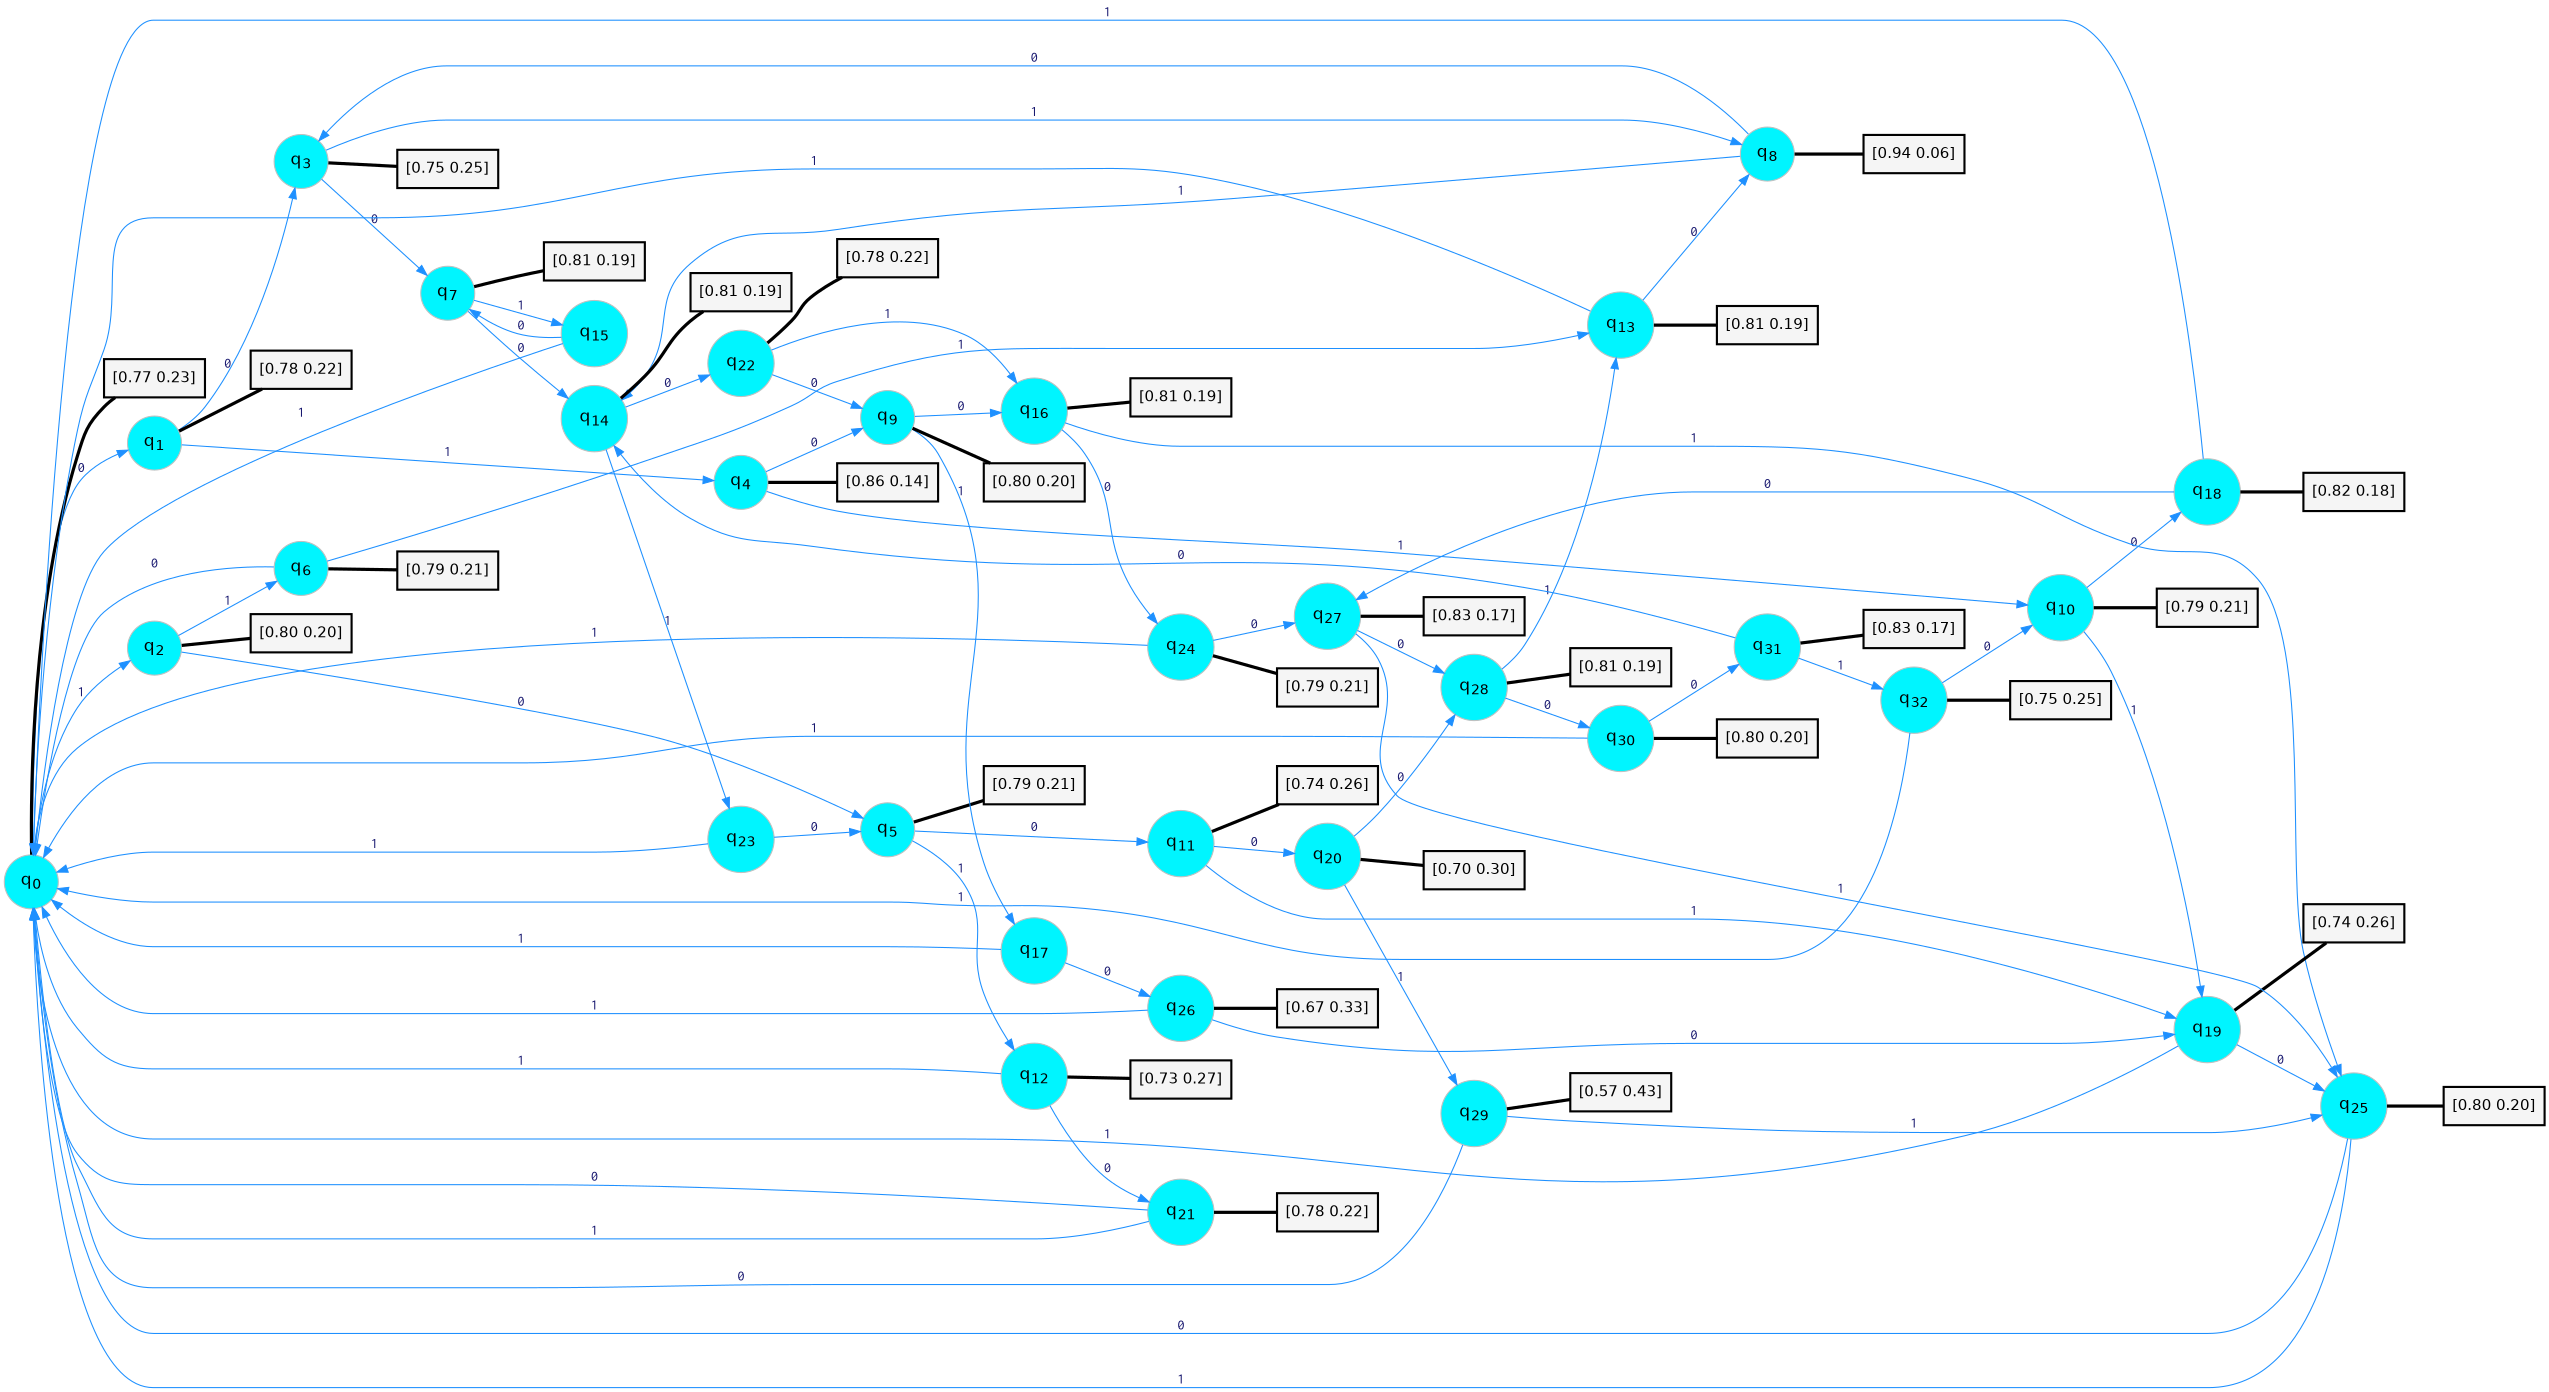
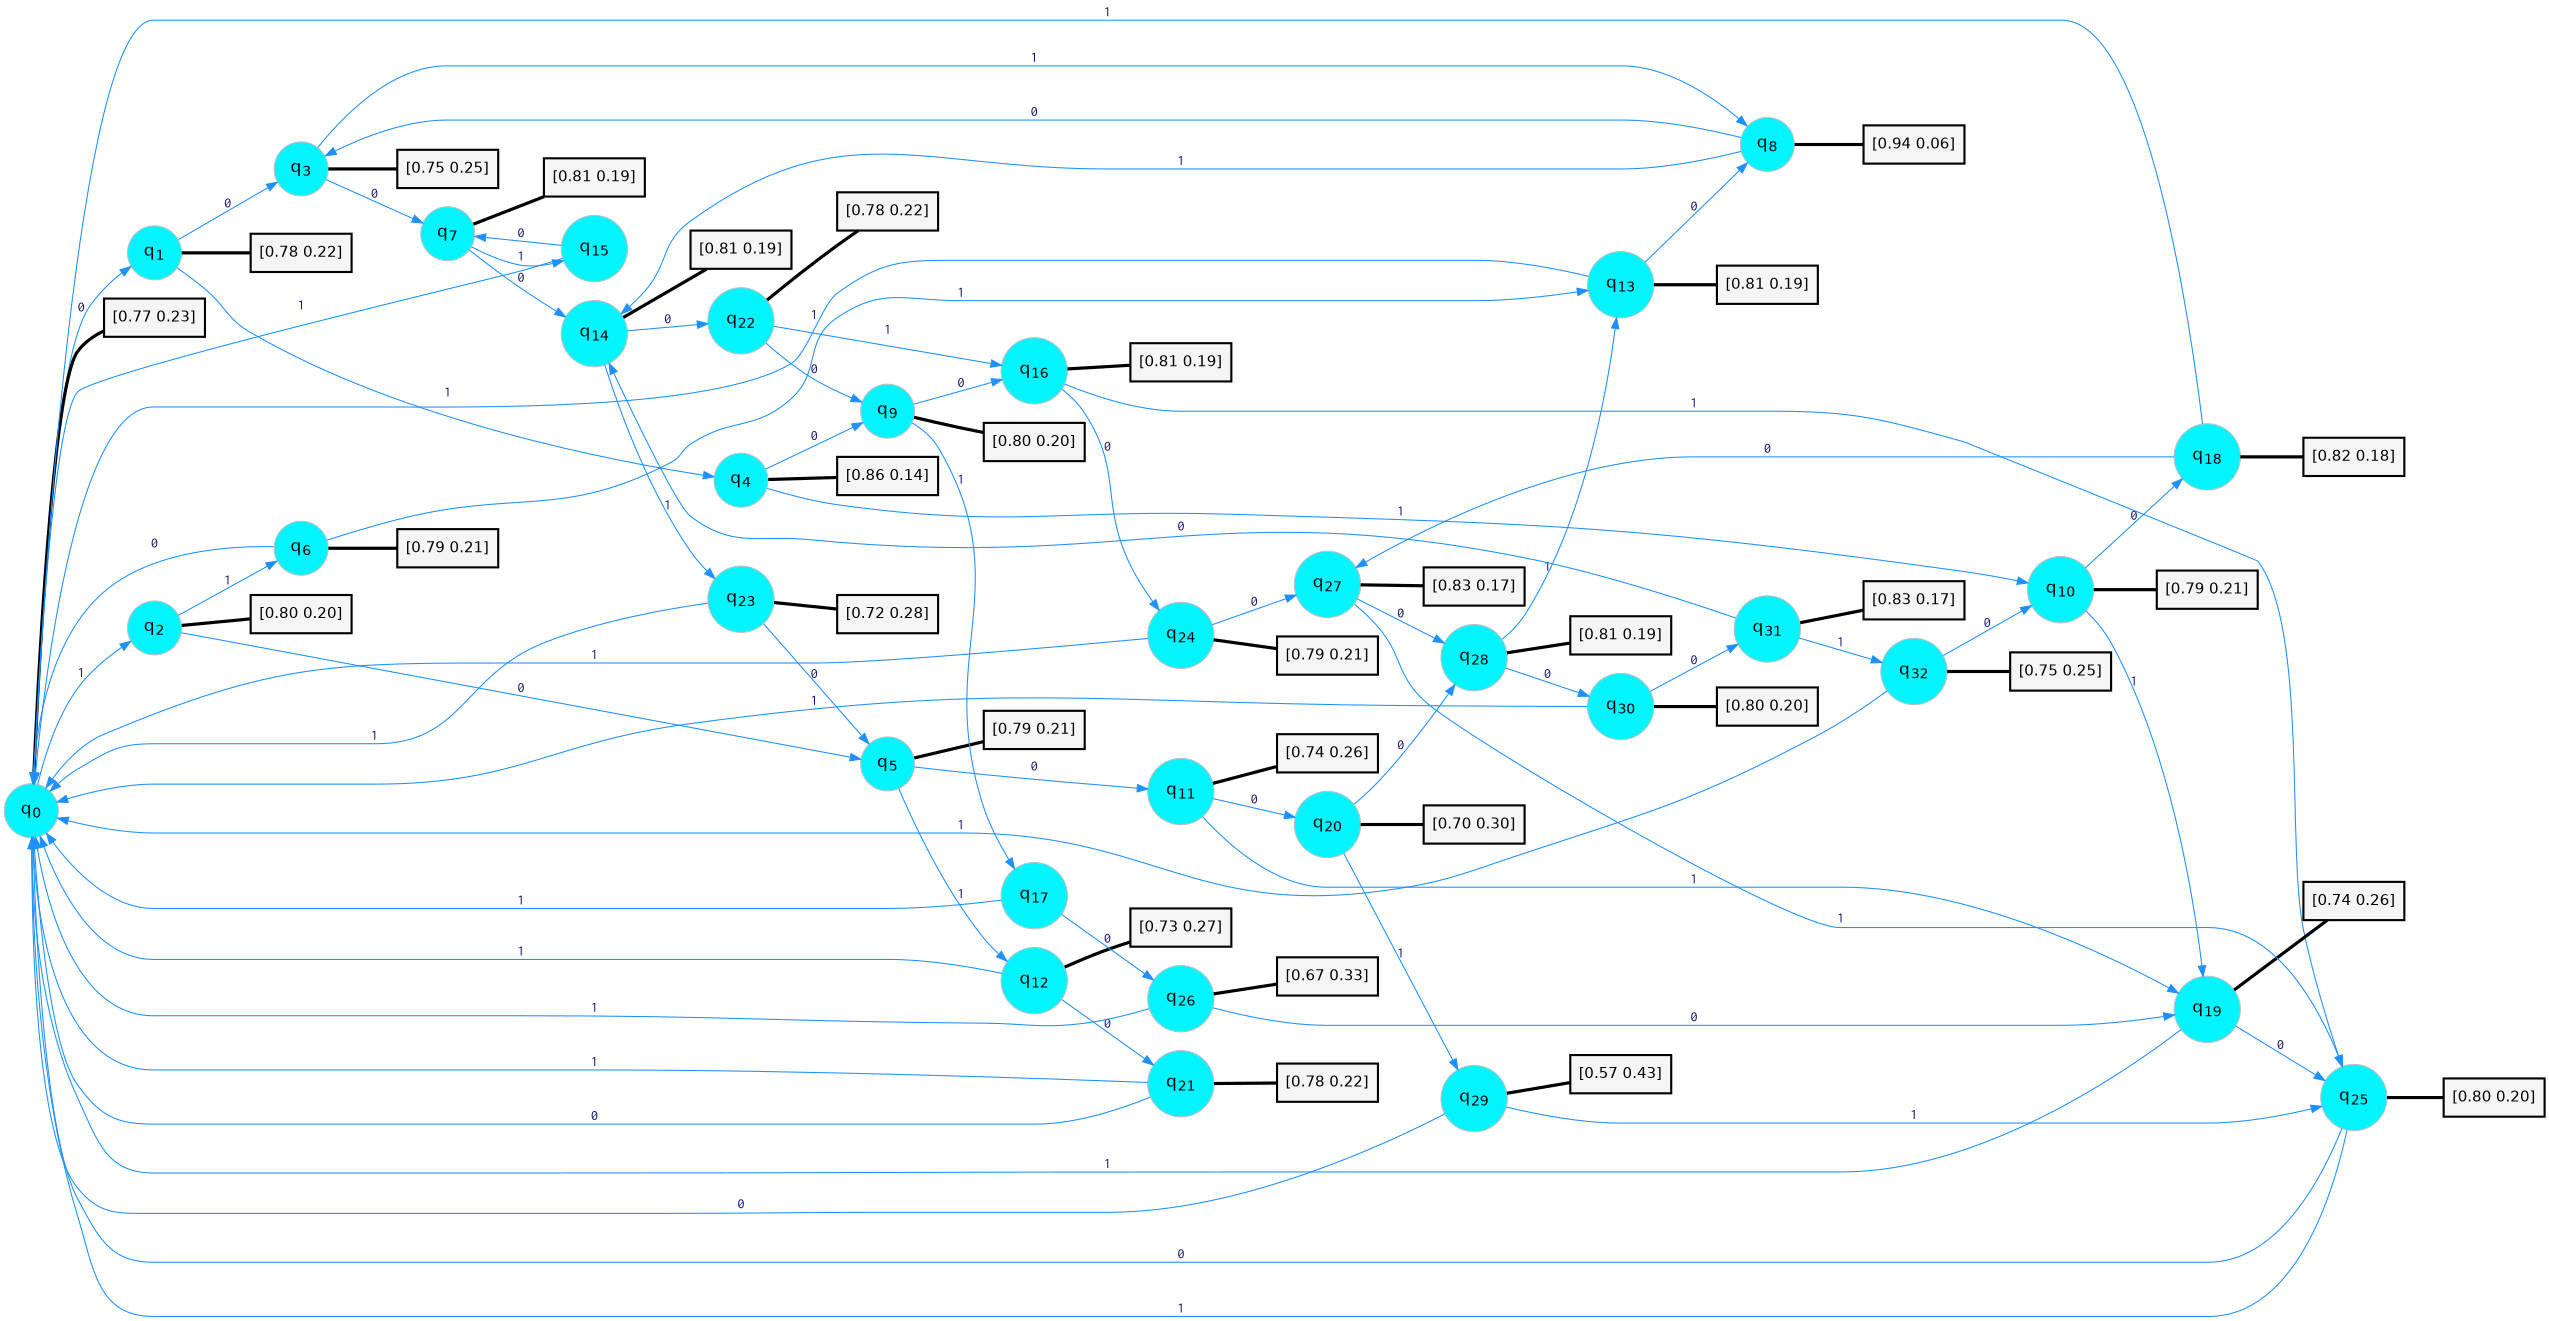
none -> (888, 614)
